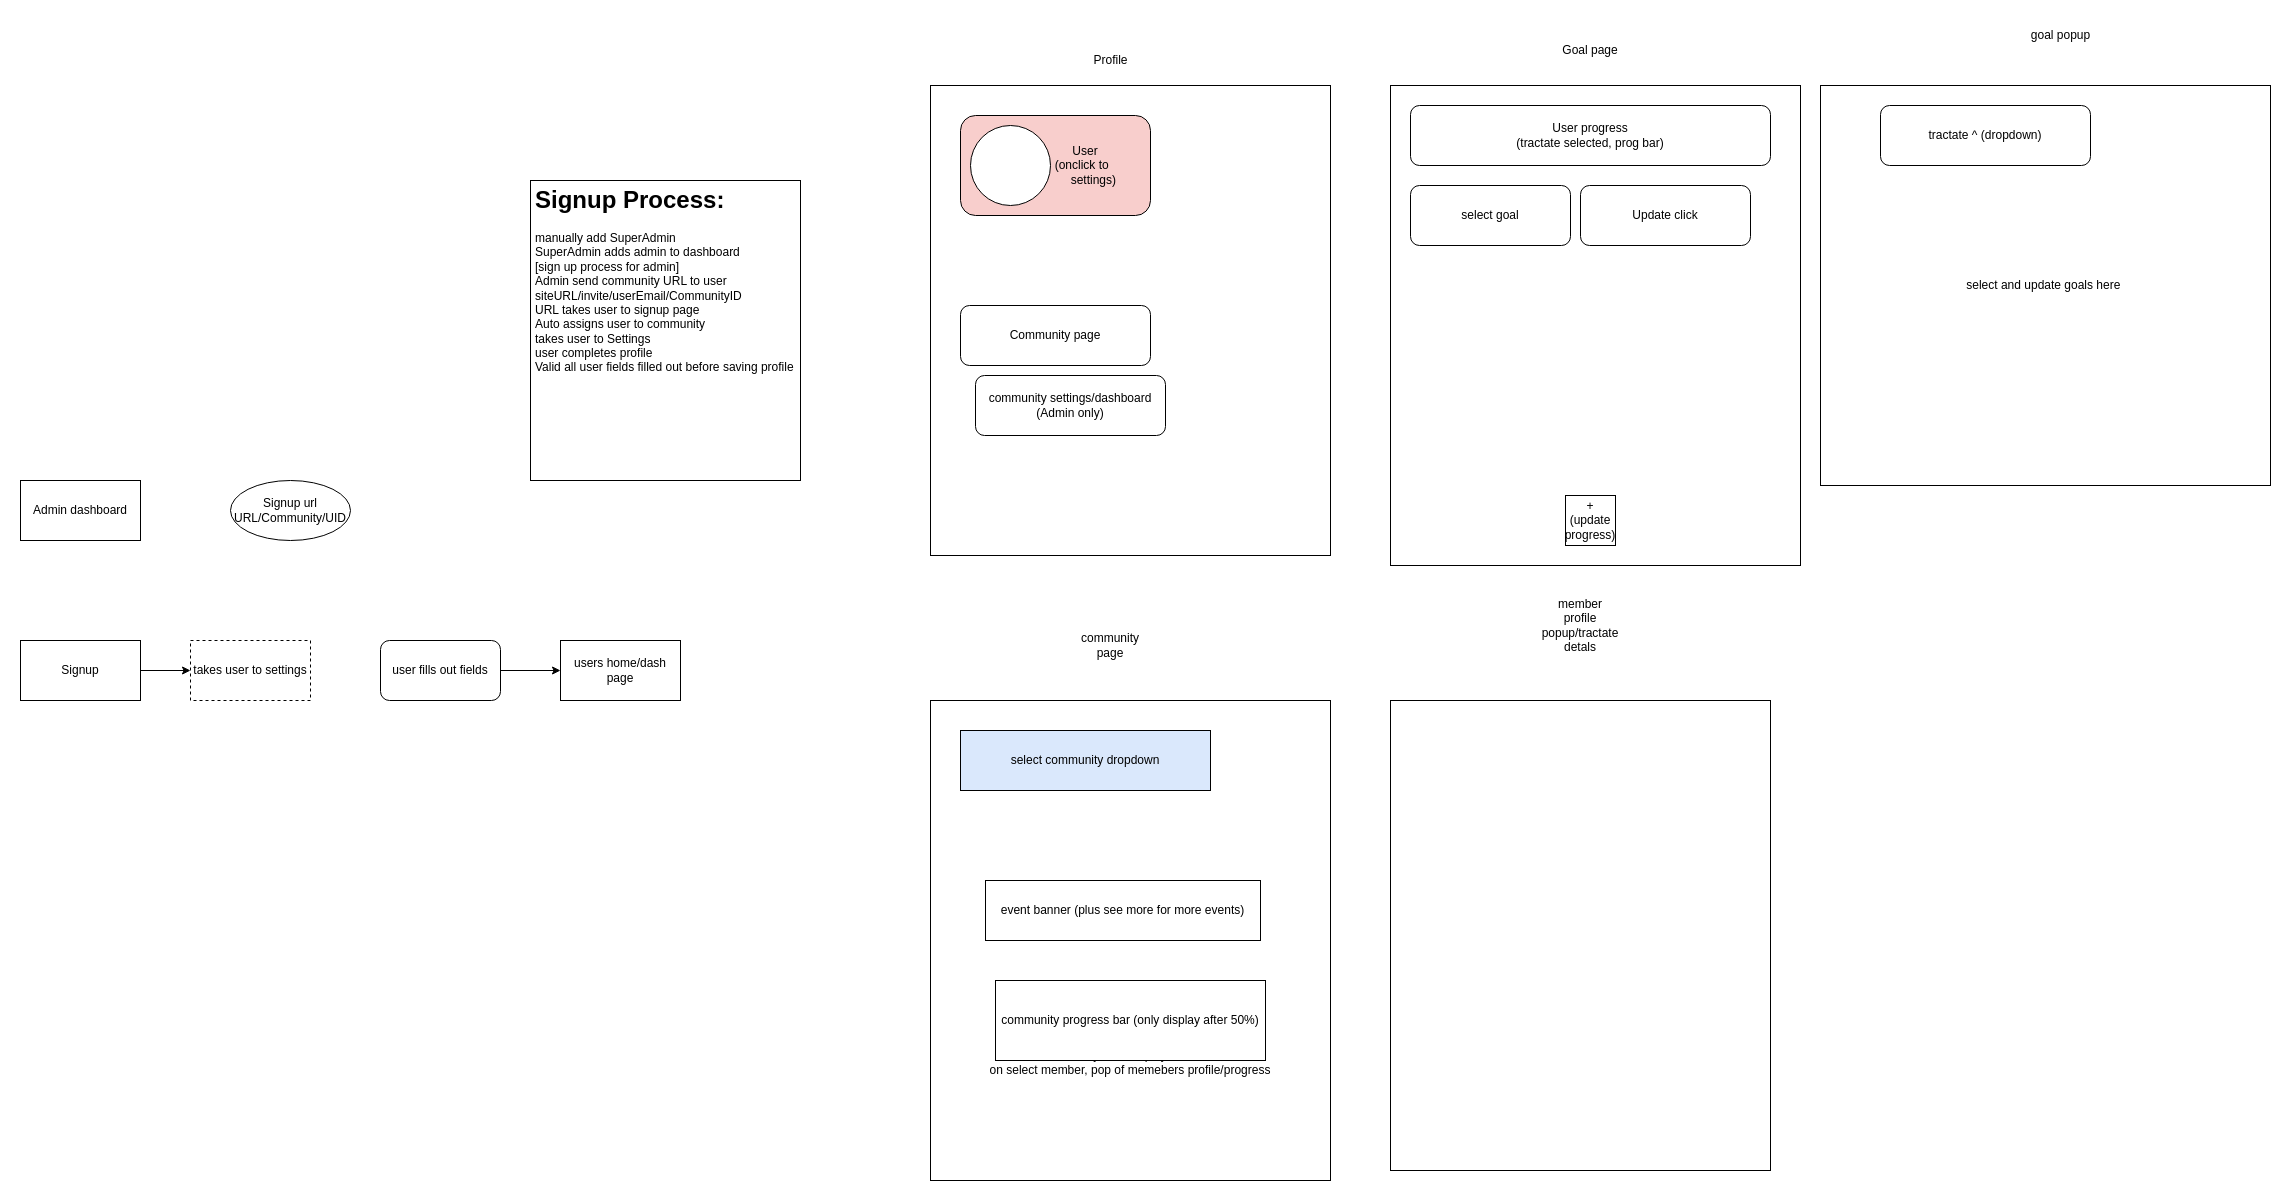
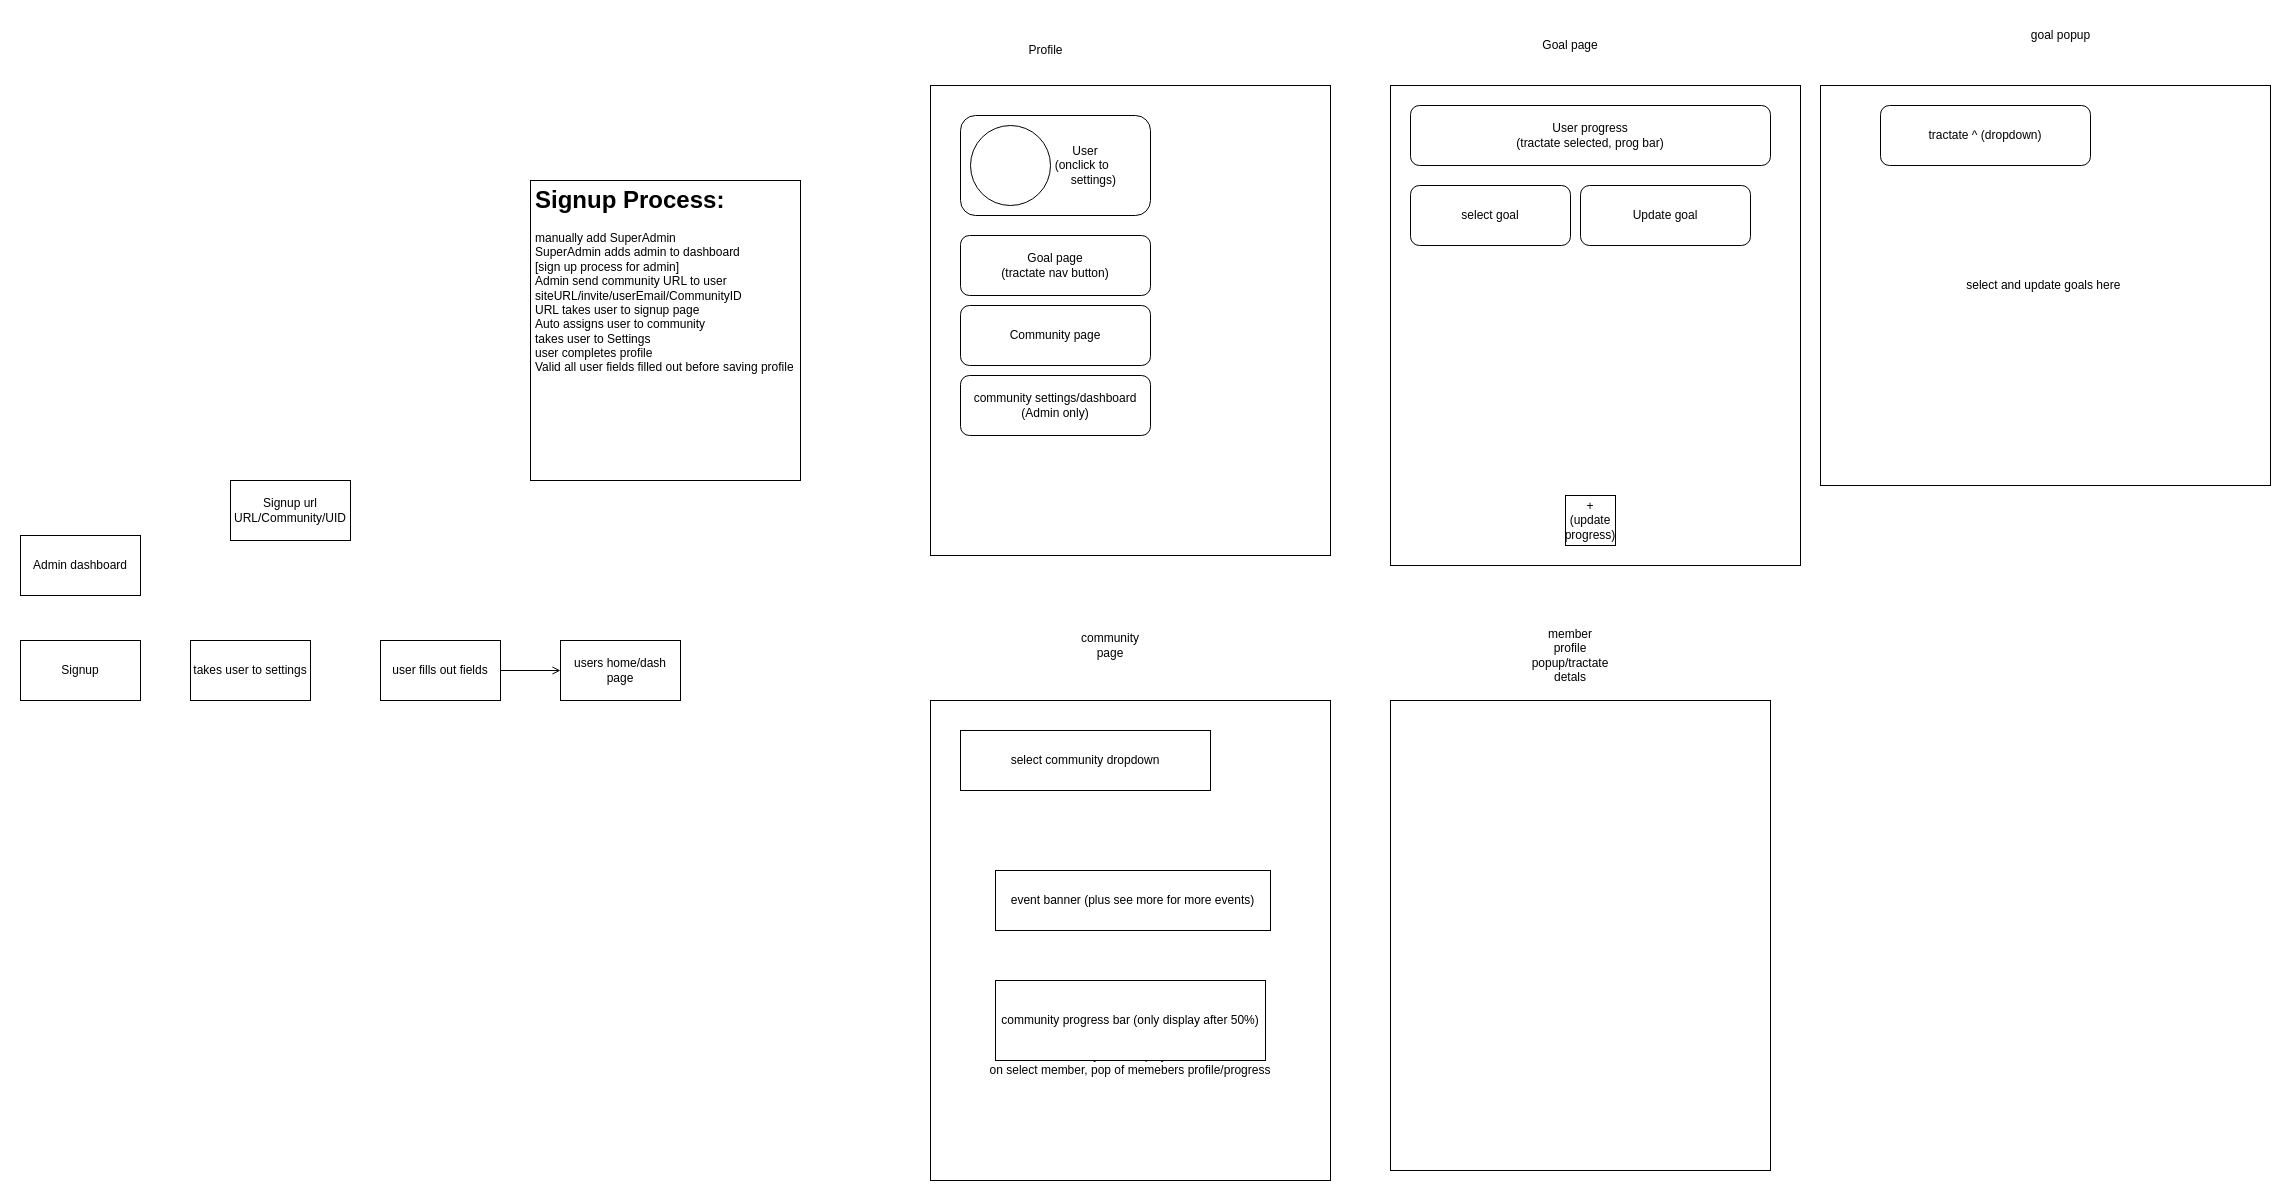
(1591, 51) -> (1571, 46)
(1111, 61) -> (1046, 51)
(1056, 166) -> (1056, 166)
(1666, 216) -> (1666, 216)
none -> (1056, 266)
(1071, 406) -> (1056, 406)
(81, 511) -> (81, 566)
(291, 511) -> (291, 511)
(1581, 626) -> (1571, 656)
(162, 671) -> none
(251, 671) -> (251, 671)
(441, 671) -> (441, 671)
(552, 671) -> (554, 671)
(1086, 761) -> (1086, 761)
(1123, 911) -> (1133, 901)
